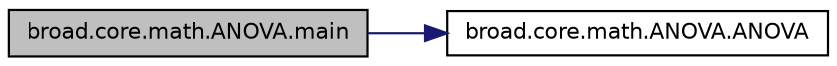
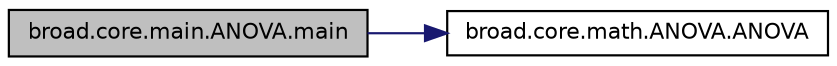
(188, 33) -> (188, 33)
